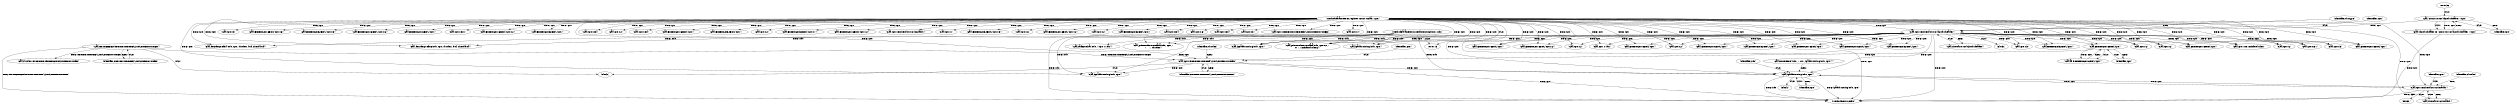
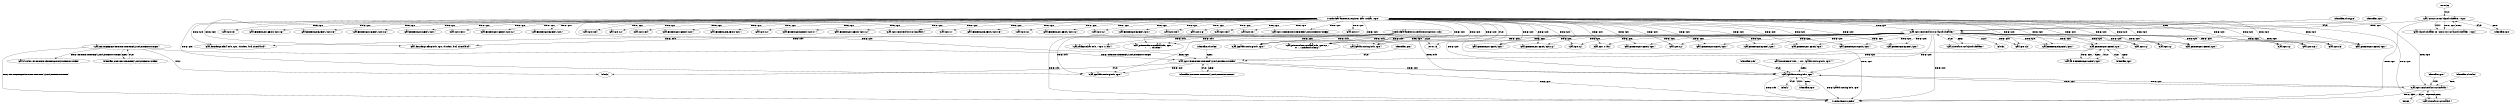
(1353, 19) -> (1353, 19)
(2249, 47) -> none
(2431, 94) -> (2431, 94)
(2165, 101) -> (2200, 99)
